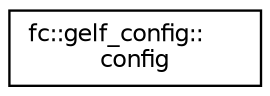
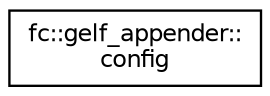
(135, 48) -> (135, 48)
